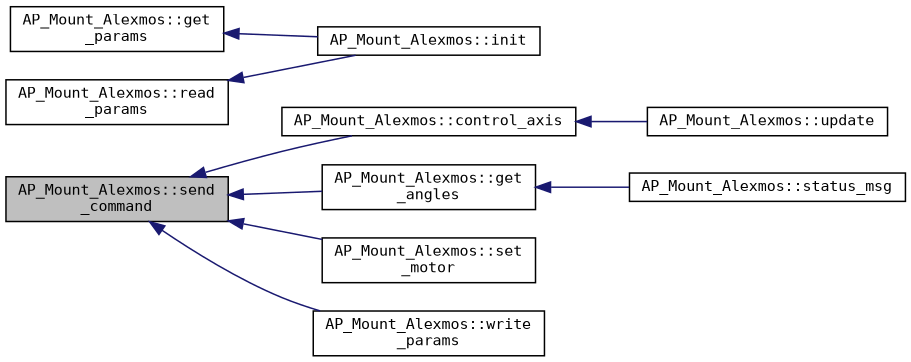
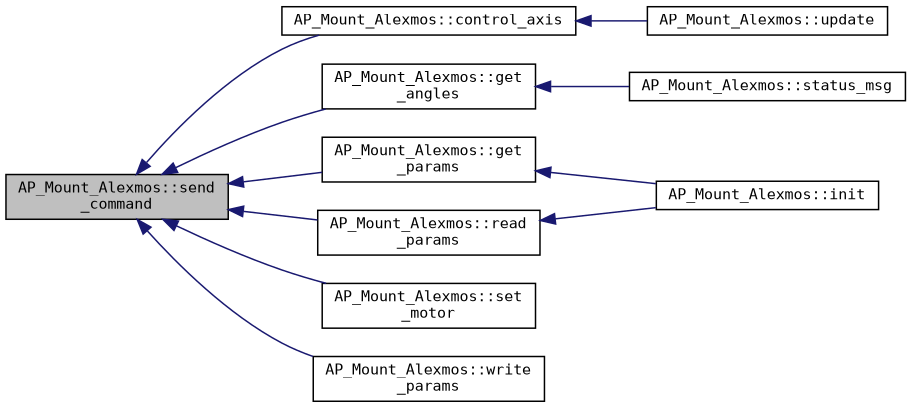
none -> (283, 177)
none -> (280, 216)
